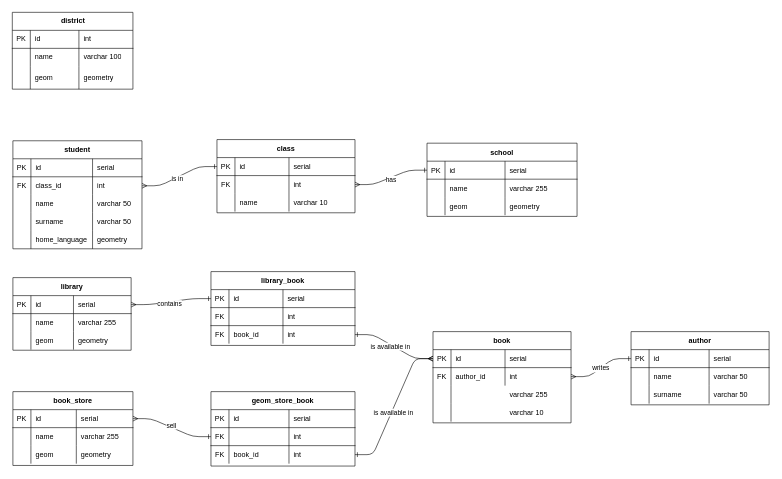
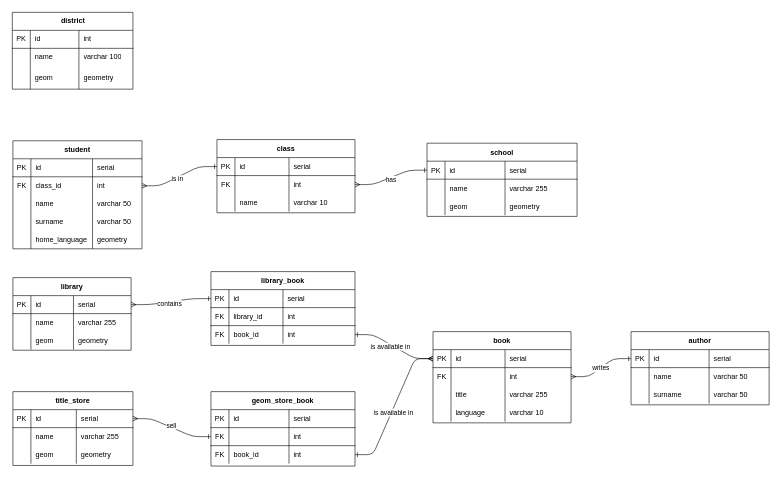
none -> (256, 317)
(478, 377) -> none
none -> (478, 395)
(73, 401) -> (73, 401)
none -> (478, 413)
